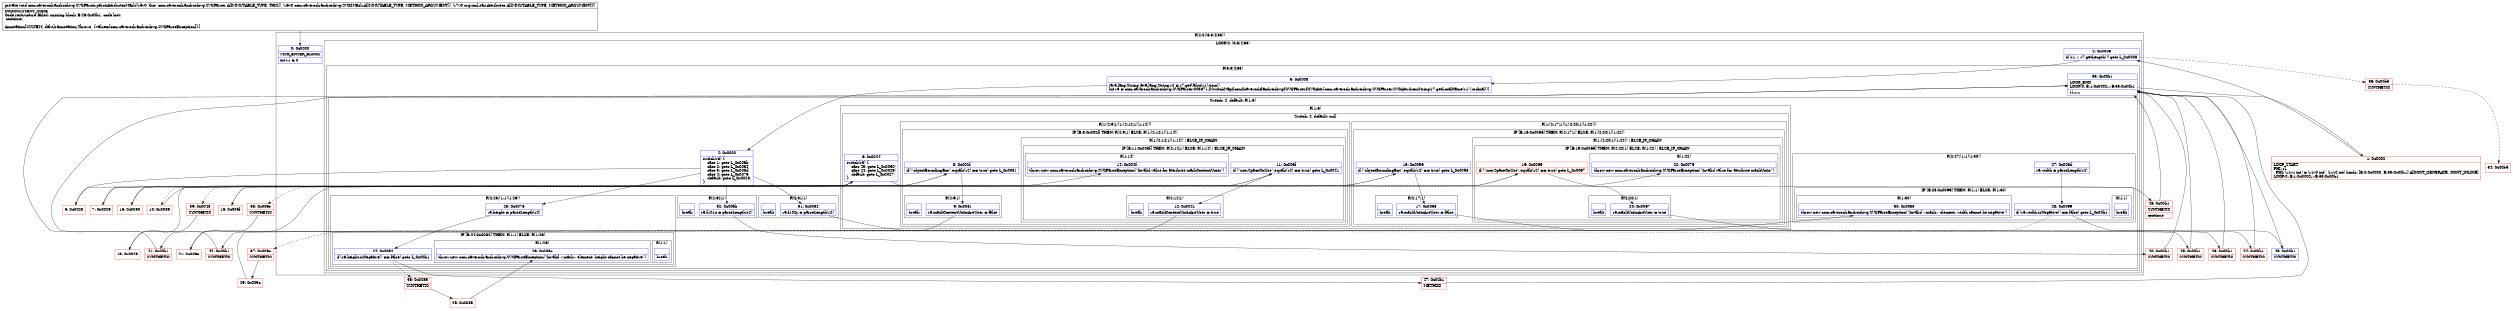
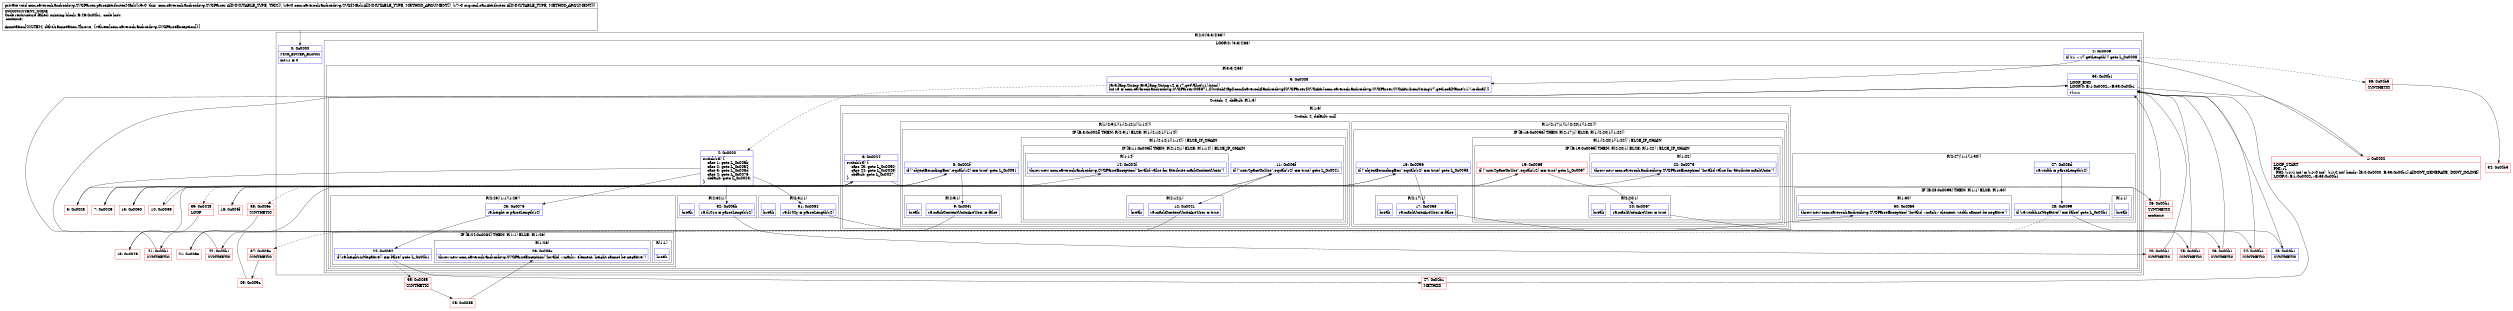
(921, 90) -> (921, 90)
(2471, 92) -> (2471, 92)
(200, 213) -> (196, 213)
